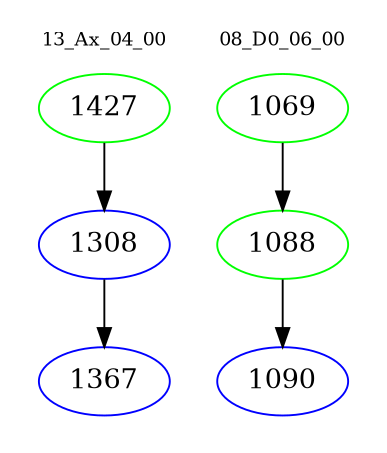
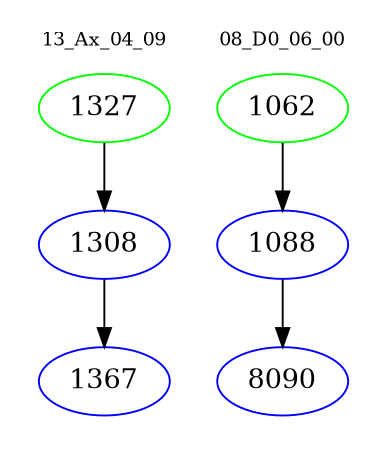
(104, 41) -> (104, 41)
(104, 108) -> (104, 108)
(283, 108) -> (283, 108)
(283, 245) -> (283, 245)
(283, 381) -> (283, 381)
